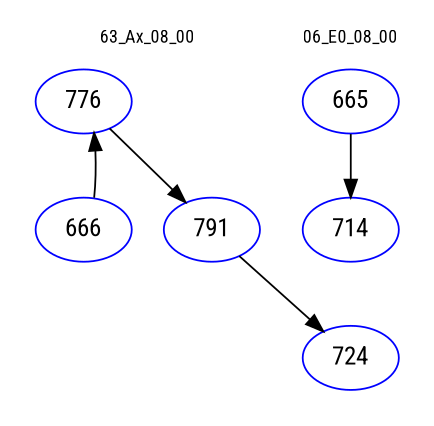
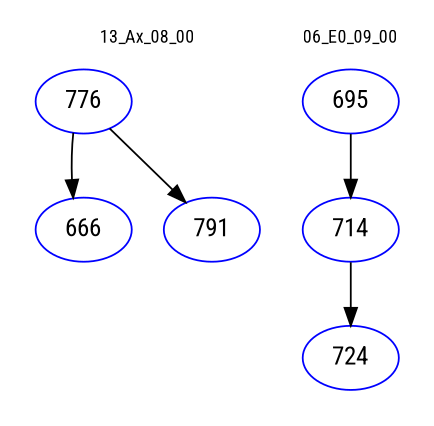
(148, 38) -> (148, 38)
(351, 38) -> (351, 38)
(351, 101) -> (351, 101)
(96, 174) -> (72, 156)
(275, 288) -> (351, 285)
